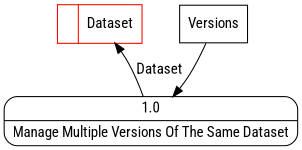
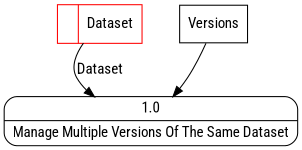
(134, 73) -> (74, 67)
